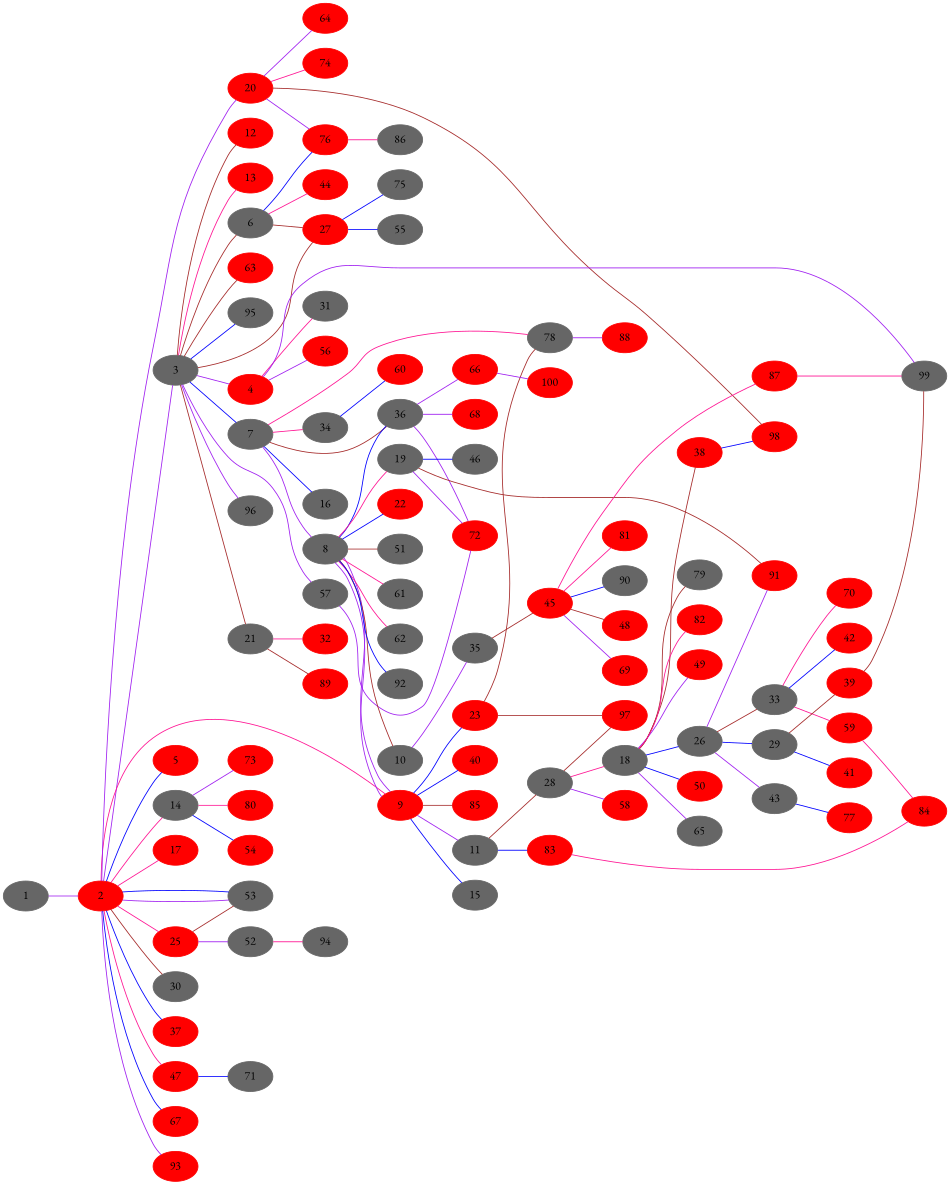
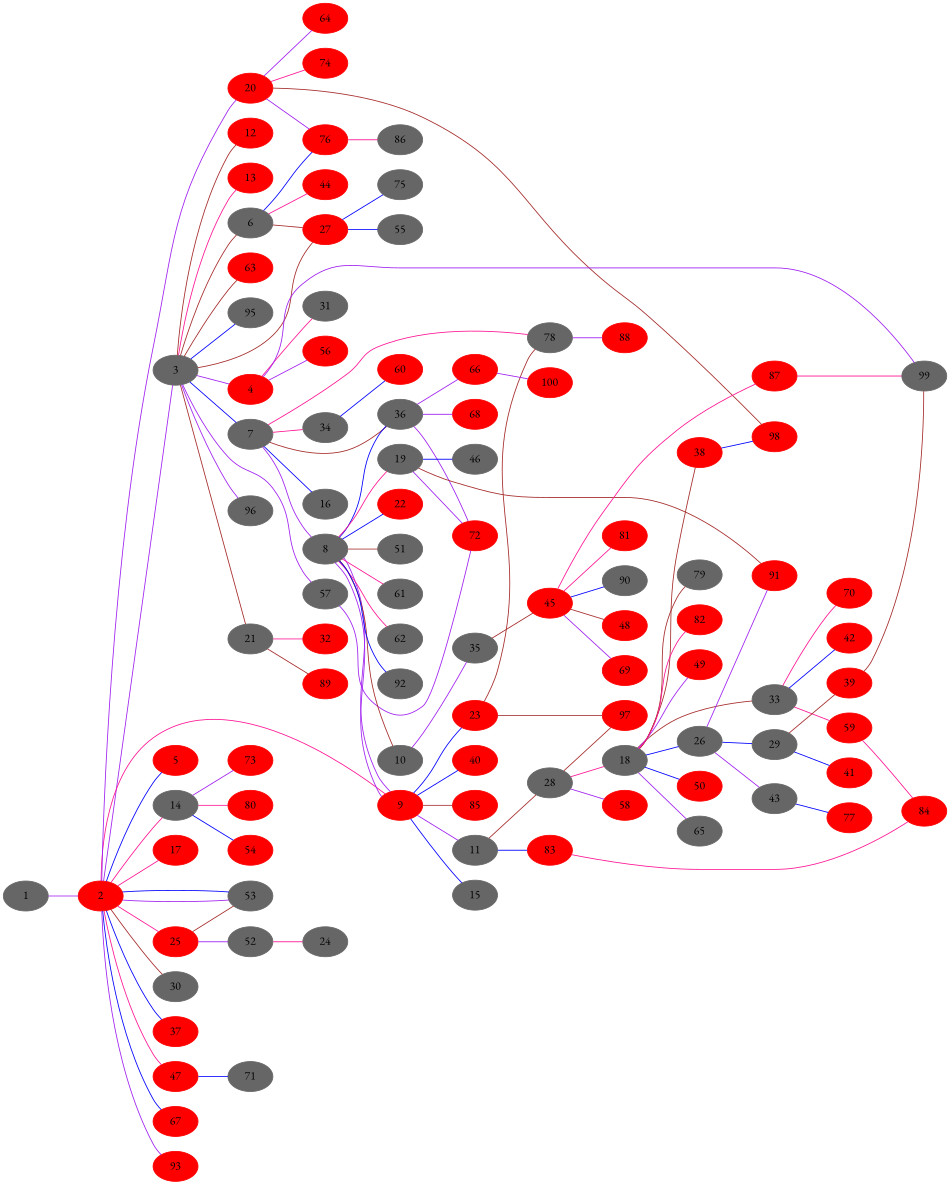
(737, 721) -> (690, 714)
(325, 942) -> (325, 942)
